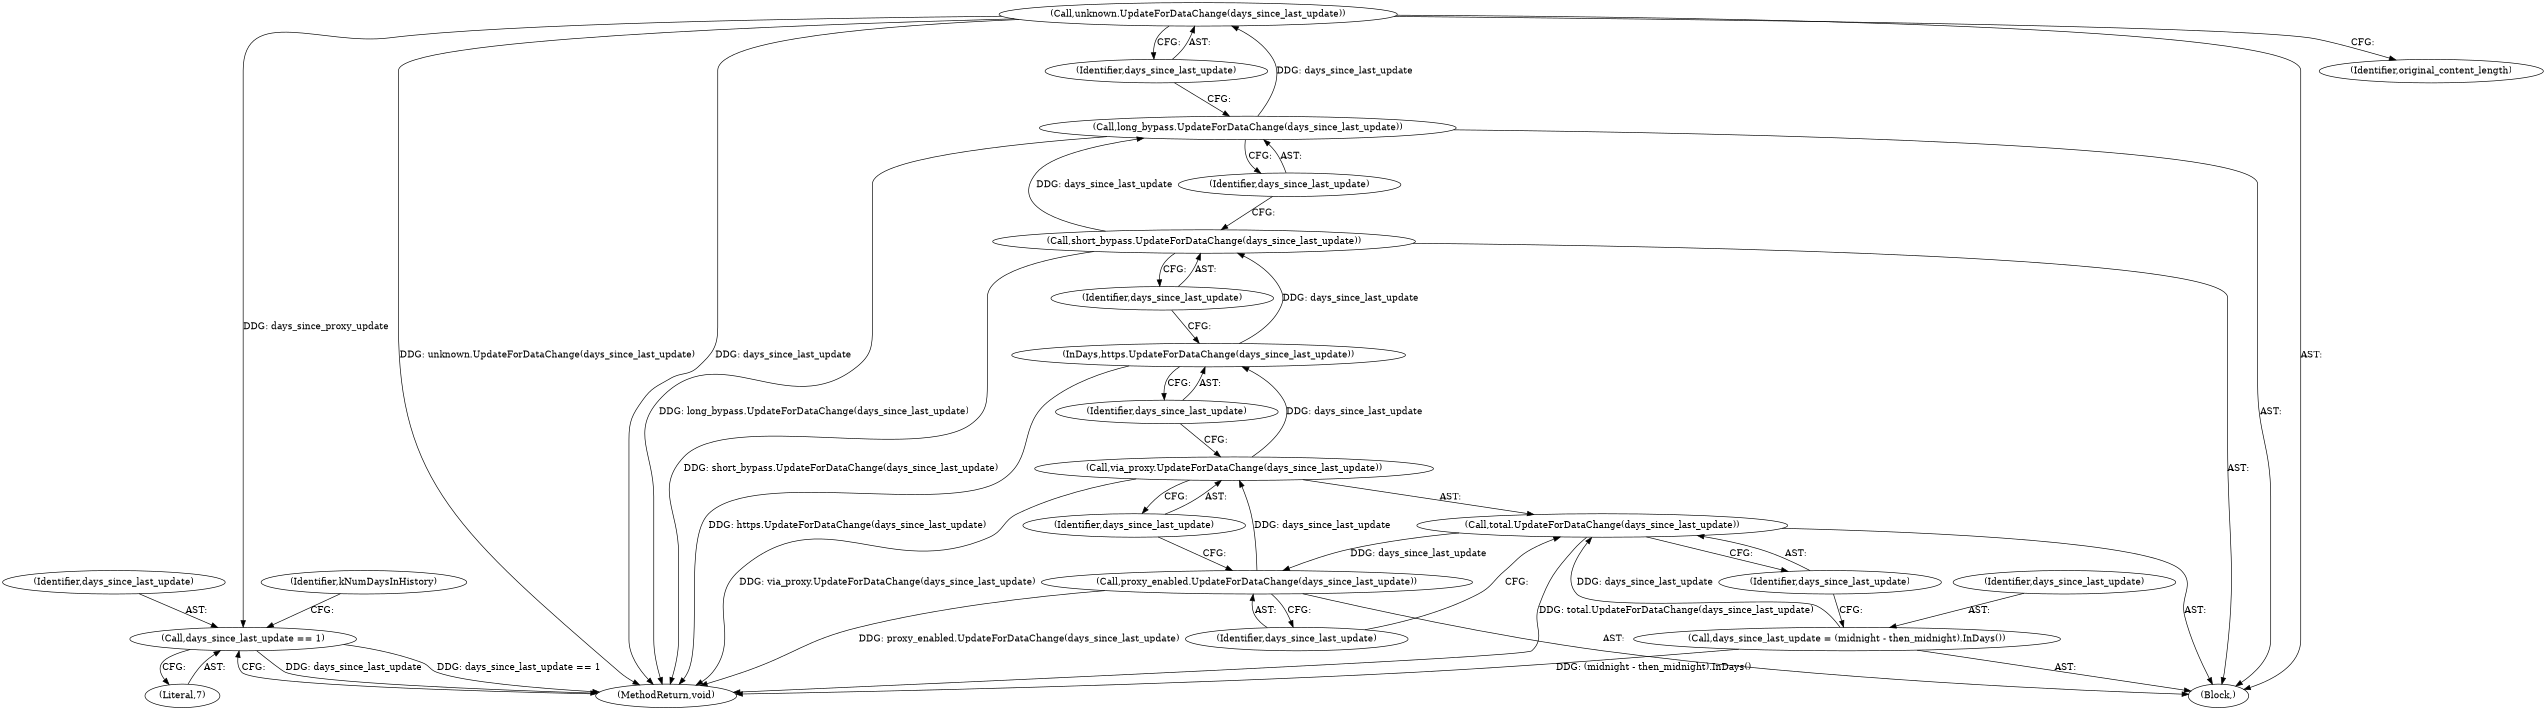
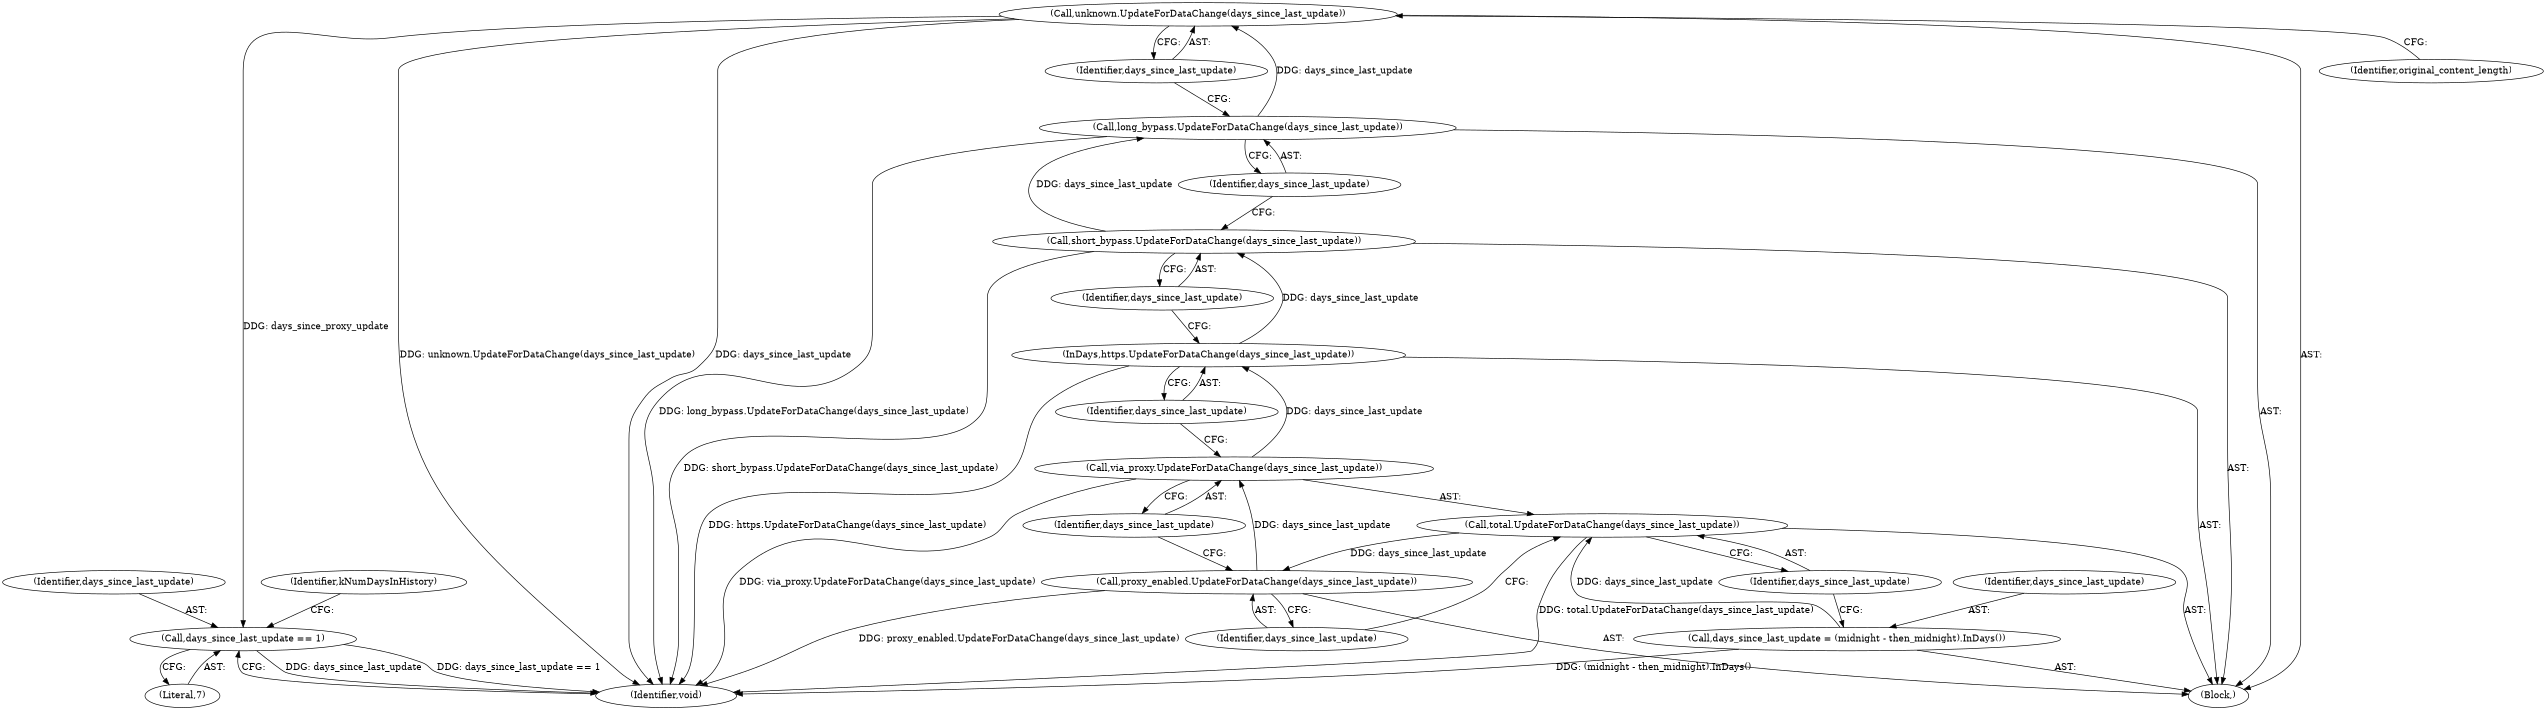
(2018, 25) -> (1915, 21)
none -> (1936, 372)
(666, 696) -> (666, 696)
